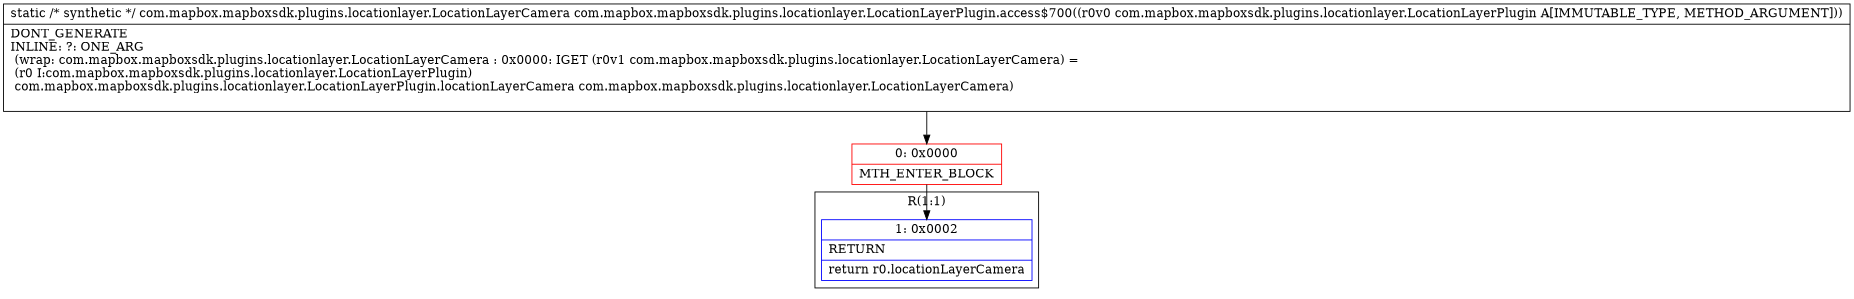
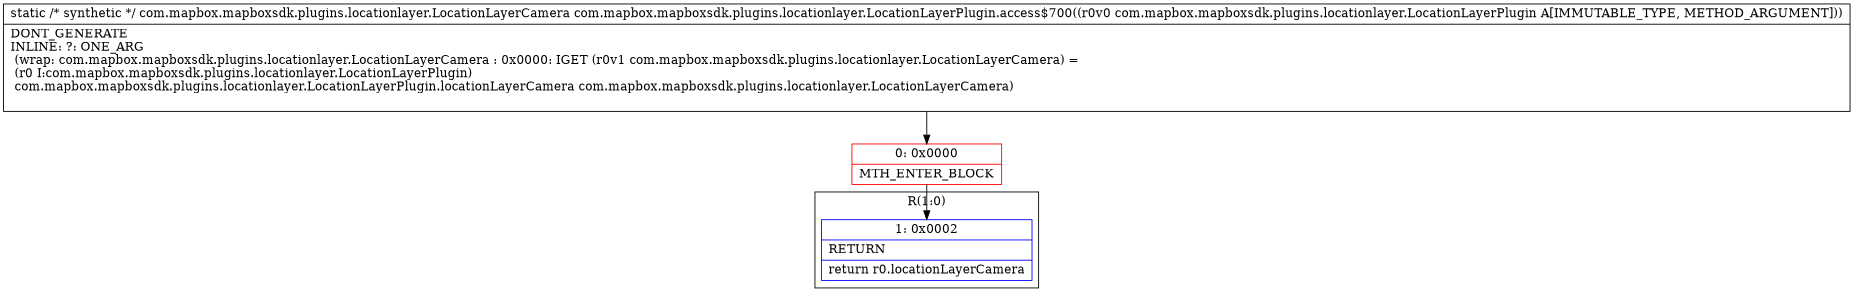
(927, 202) -> (927, 202)
